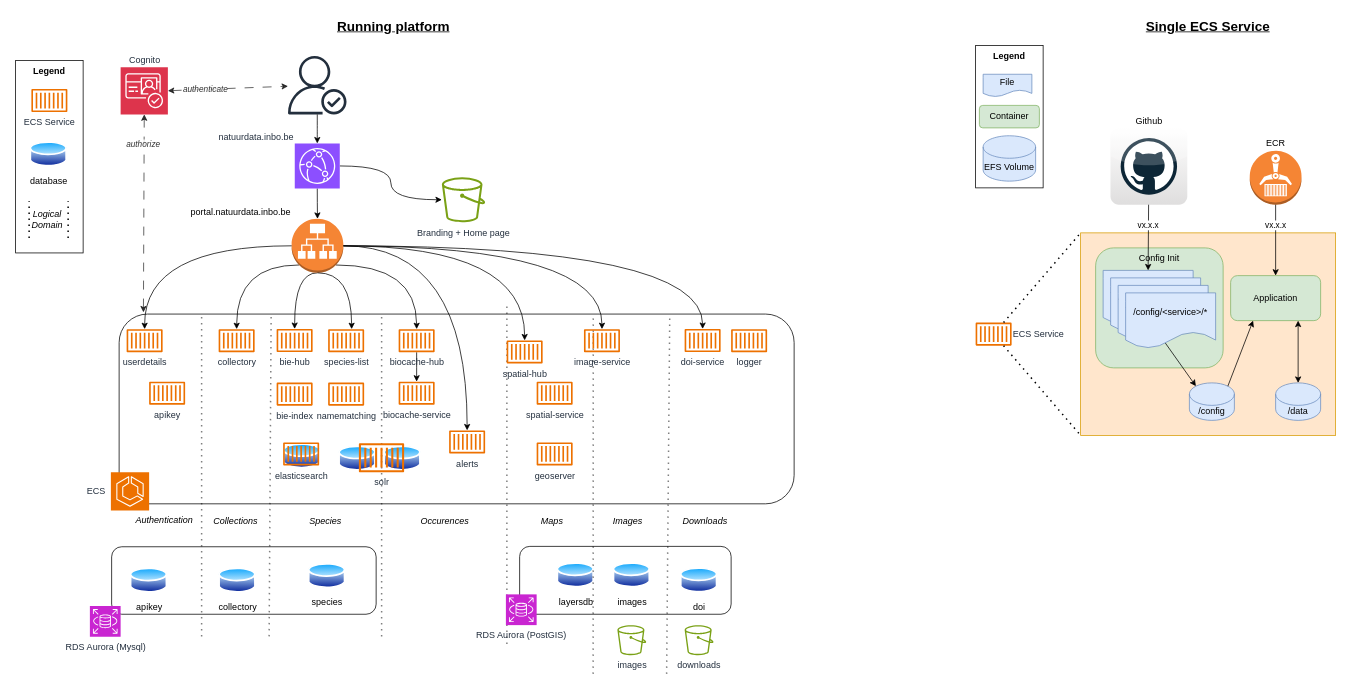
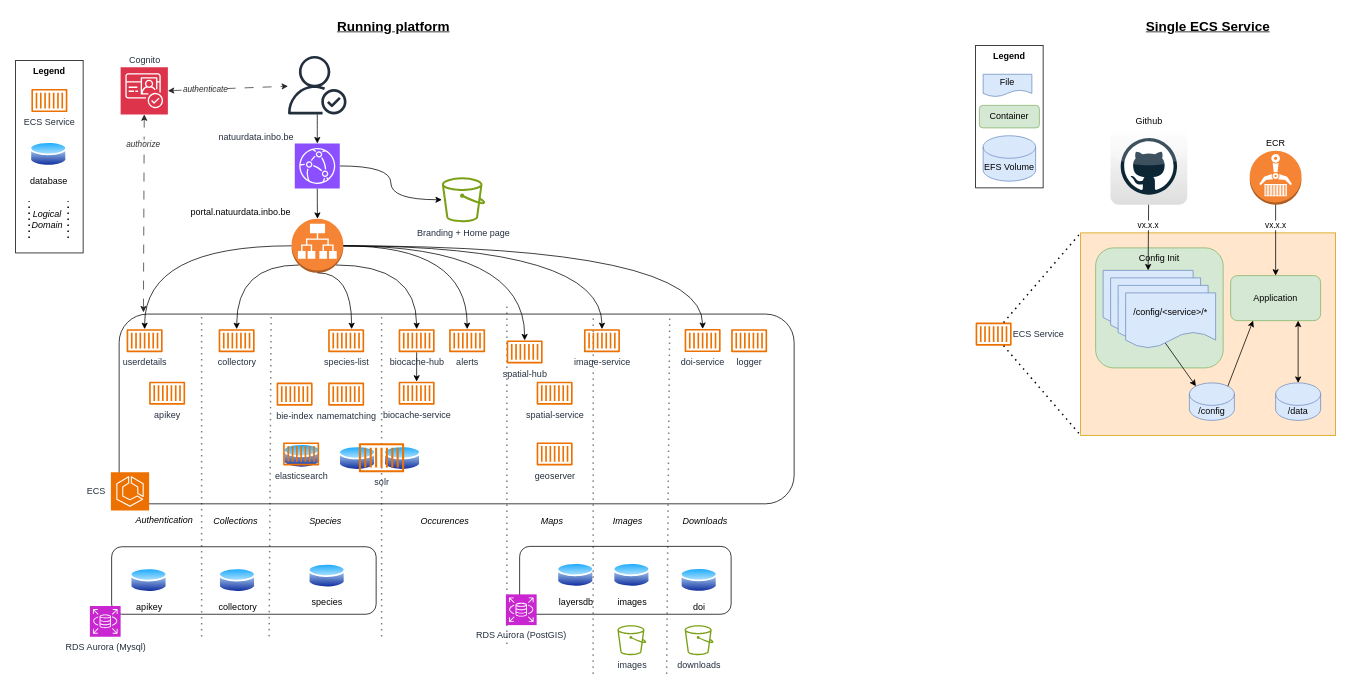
(298, 294) -> none
(294, 341) -> none
(467, 442) -> (467, 341)
